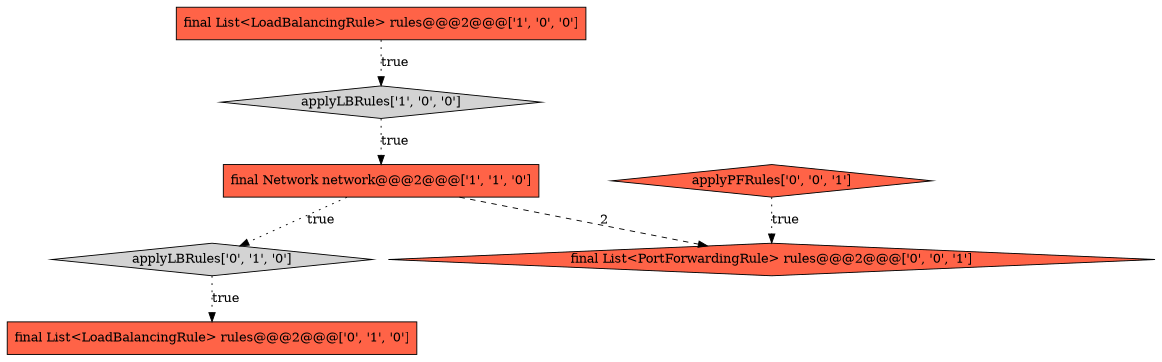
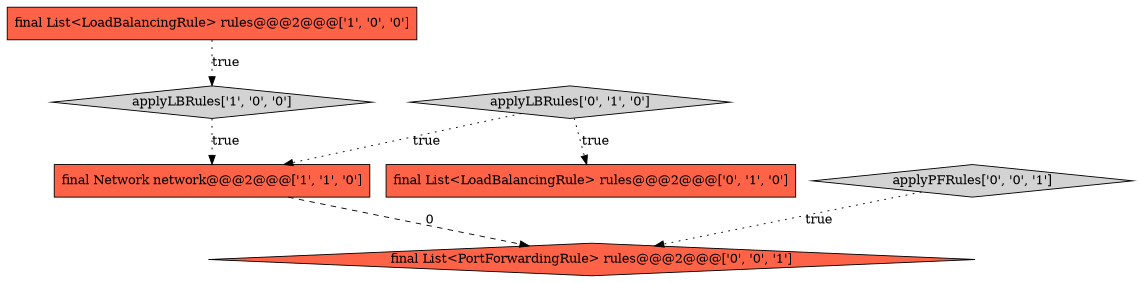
(772, 181) -> (972, 181)
(297, 220) -> (407, 138)
(604, 220) -> (430, 220)
